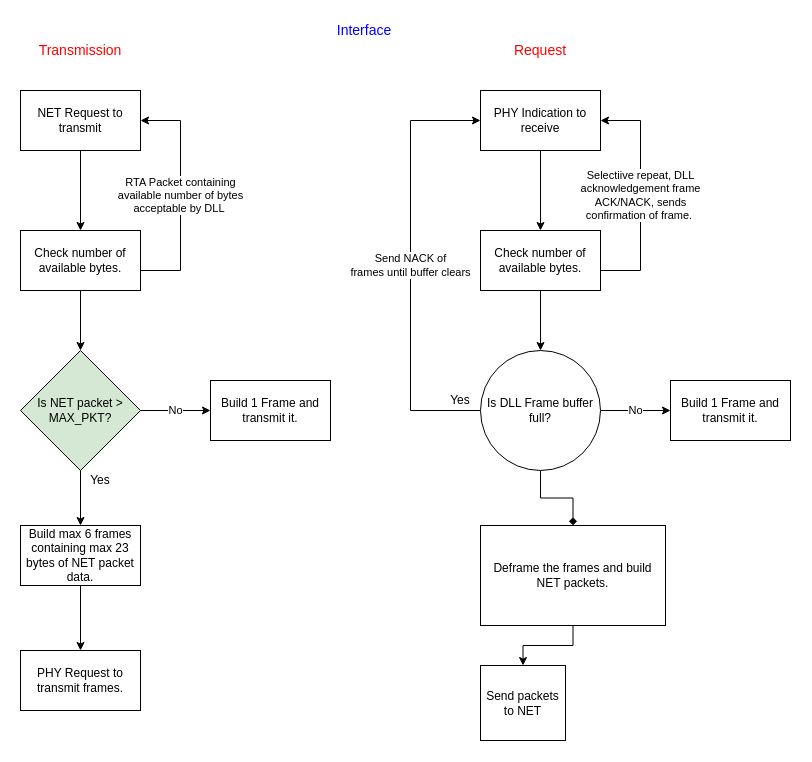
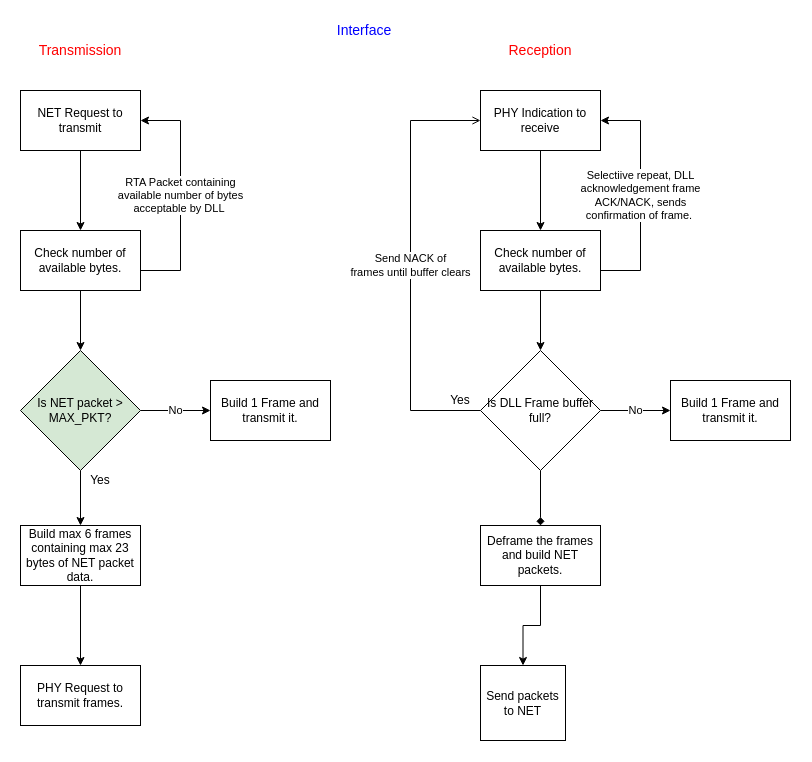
(541, 51) -> (541, 51)
(472, 121) -> (474, 121)
(541, 411) -> (541, 411)
(573, 576) -> (541, 556)
(81, 681) -> (81, 696)
